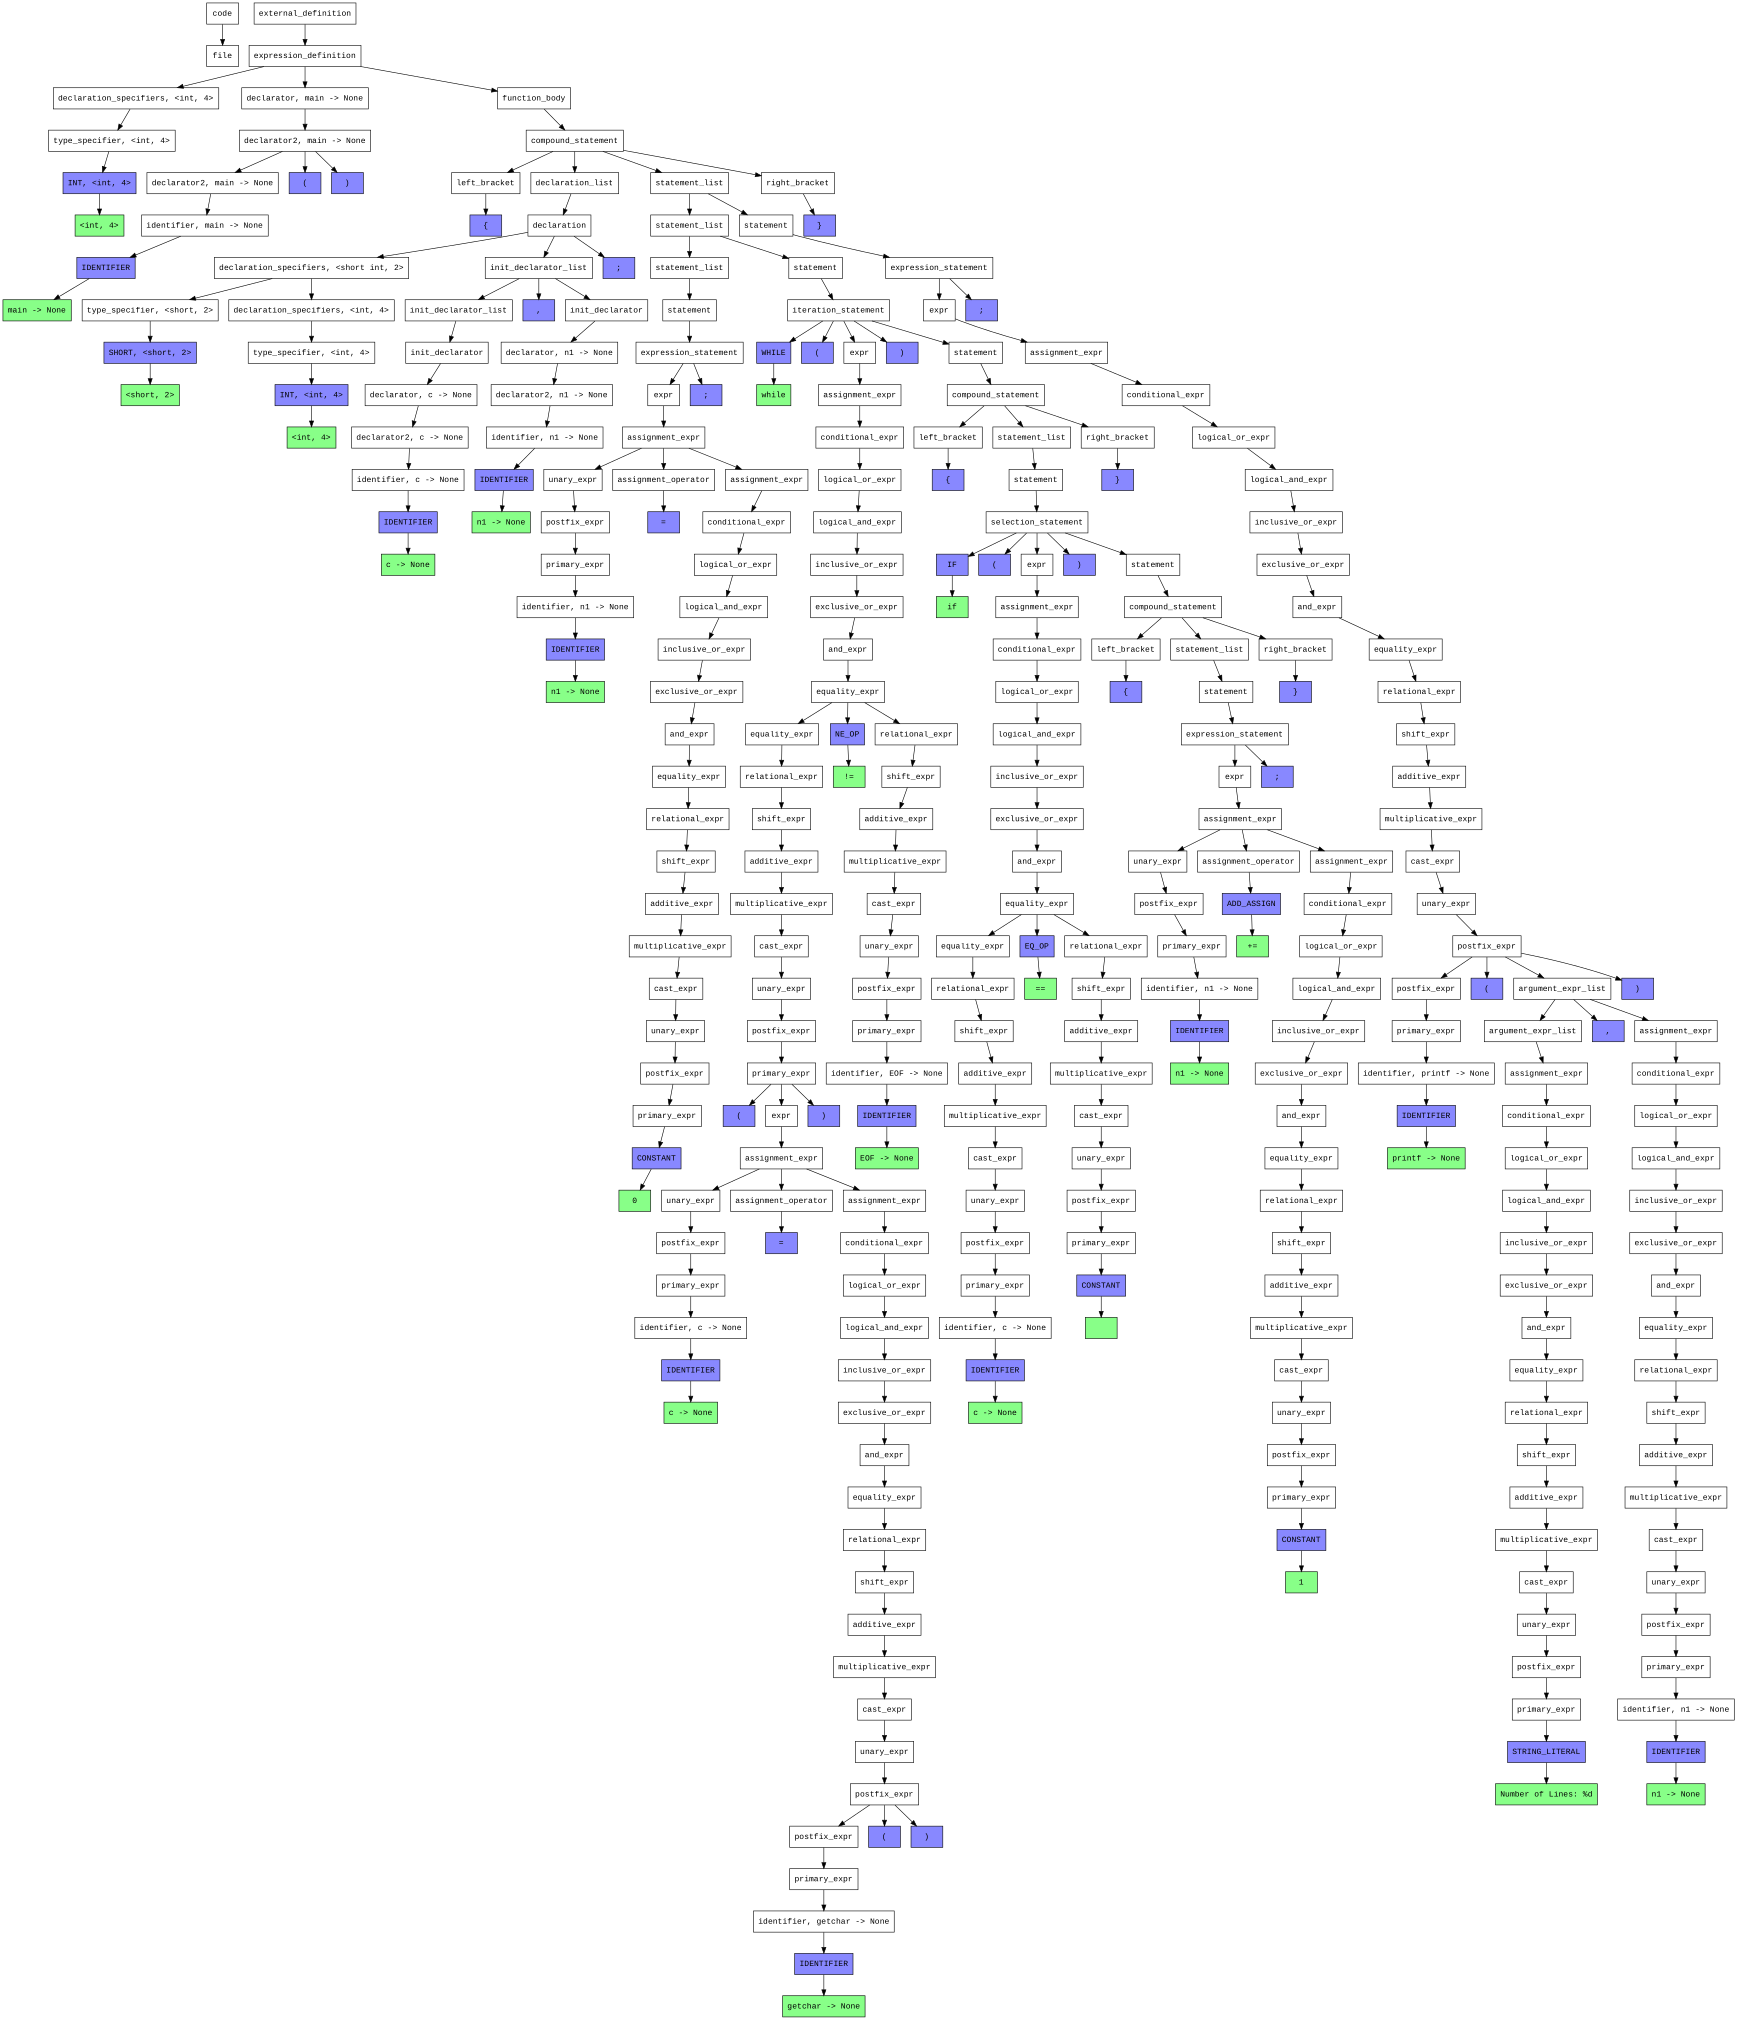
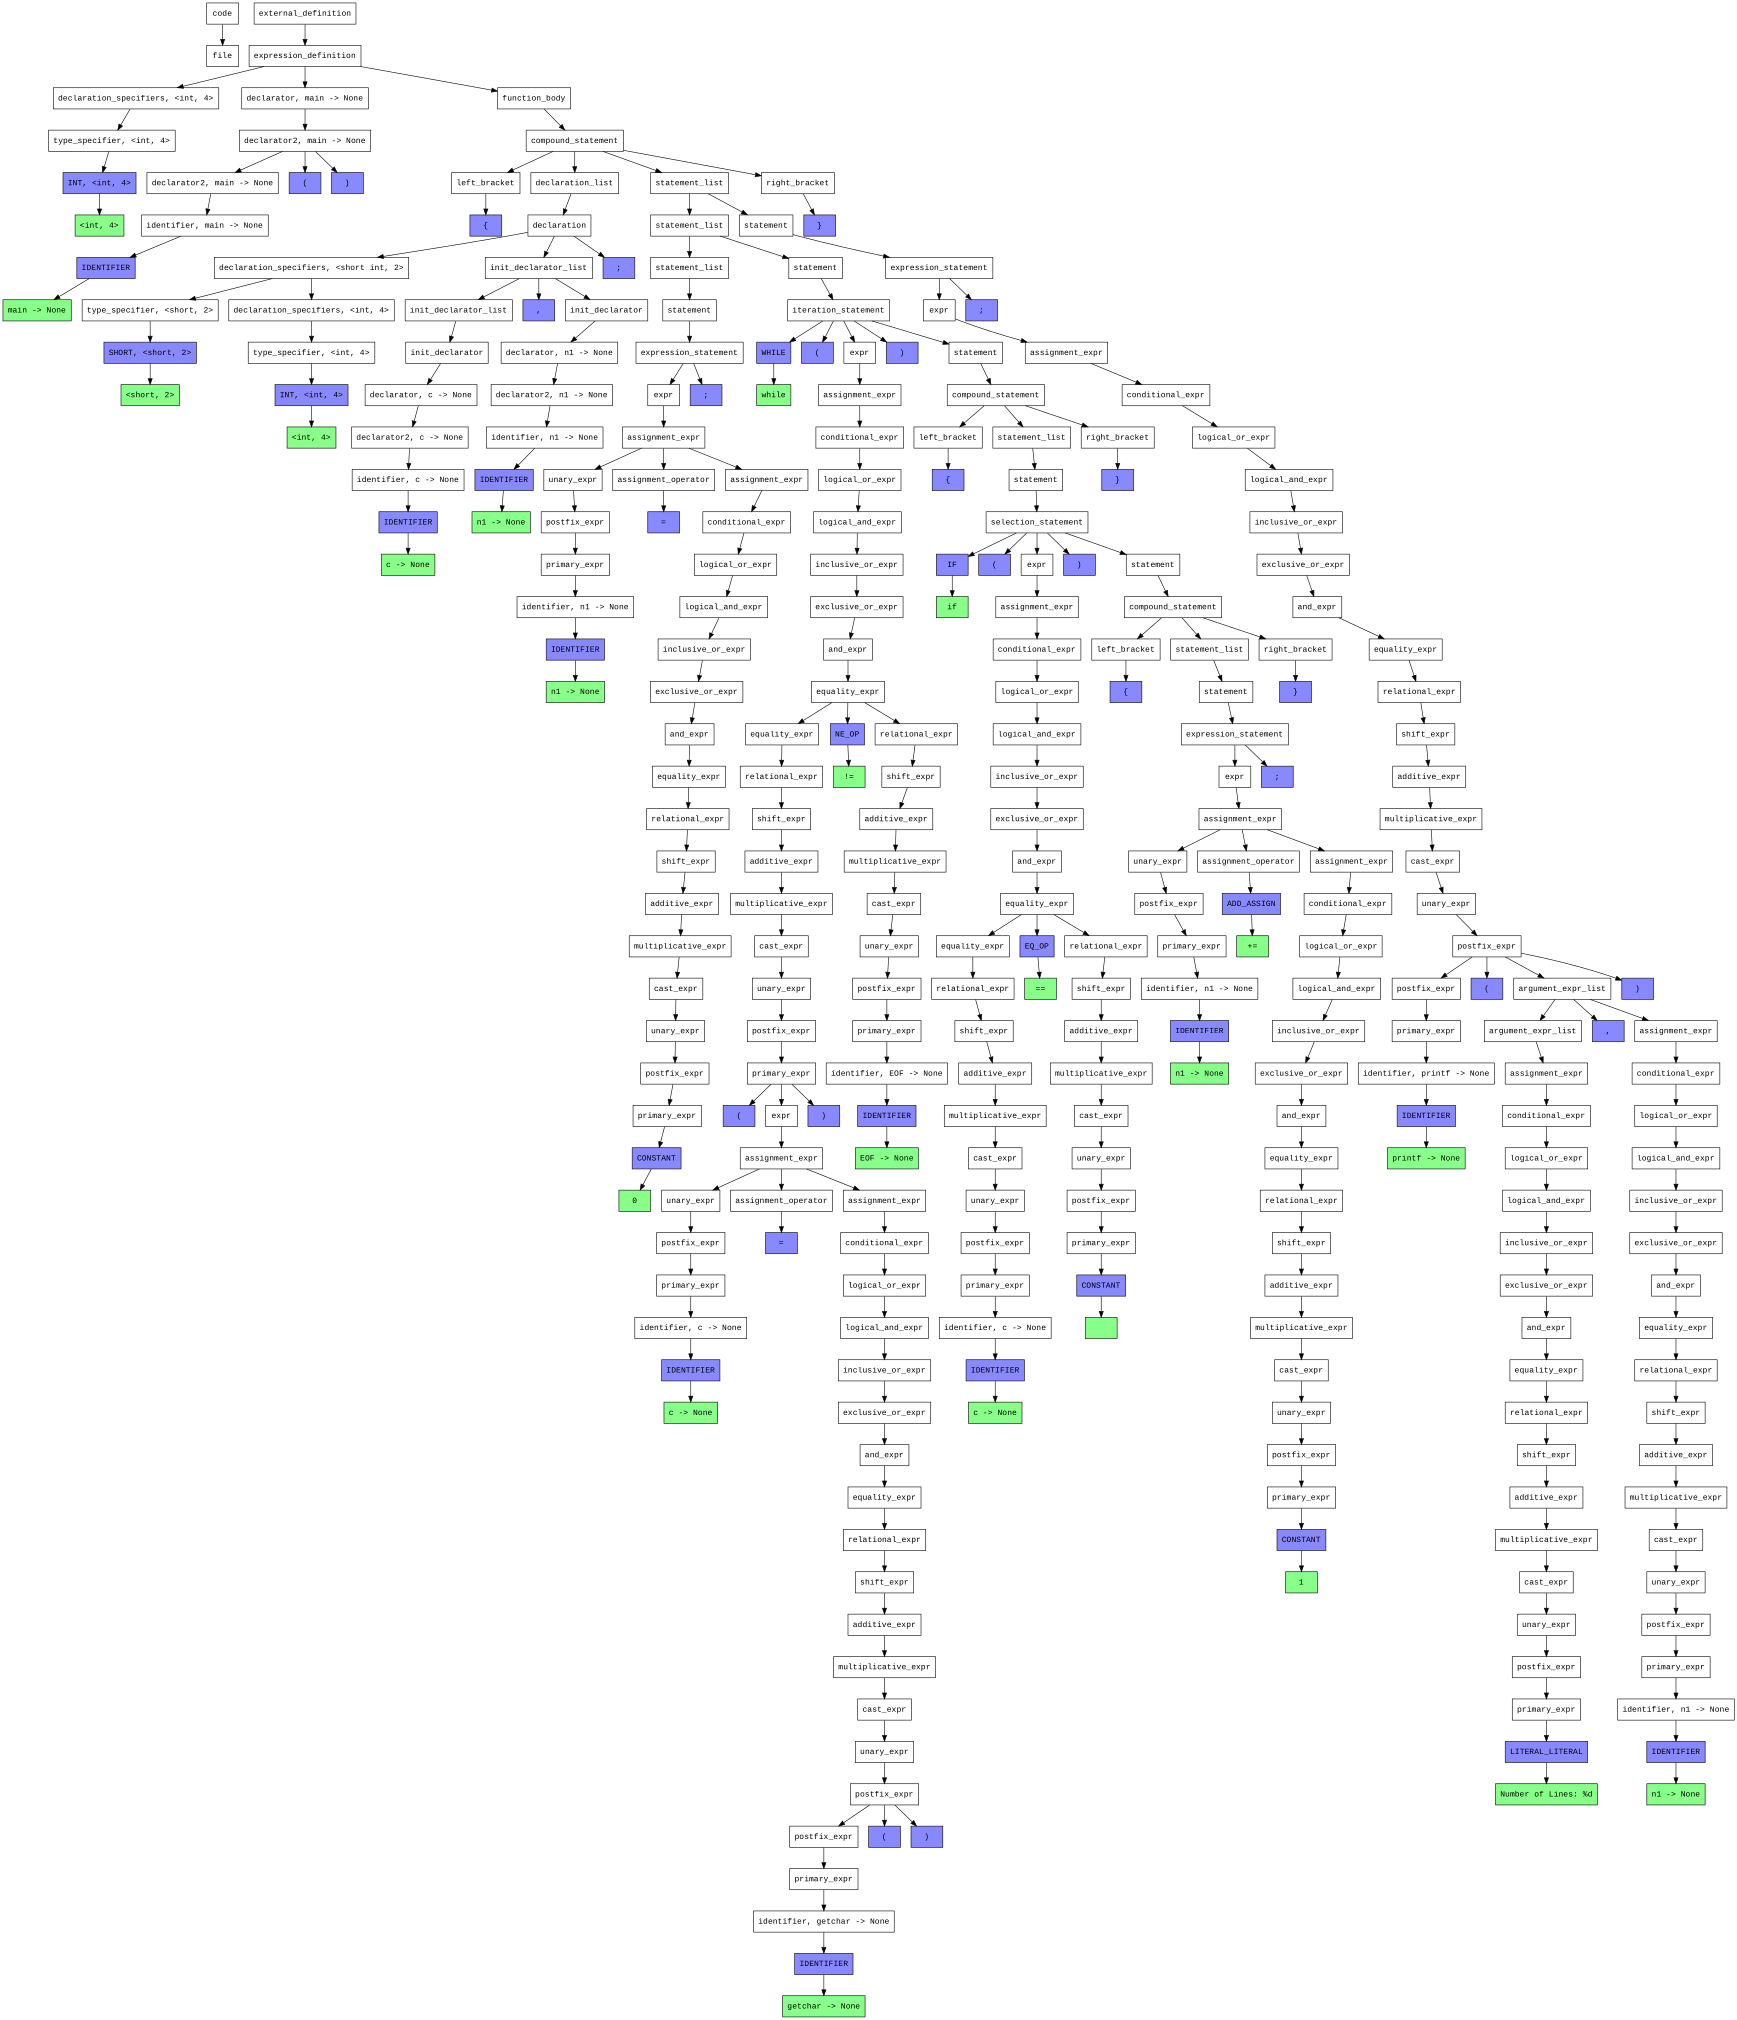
(1546, 1752) -> (1546, 1752)
